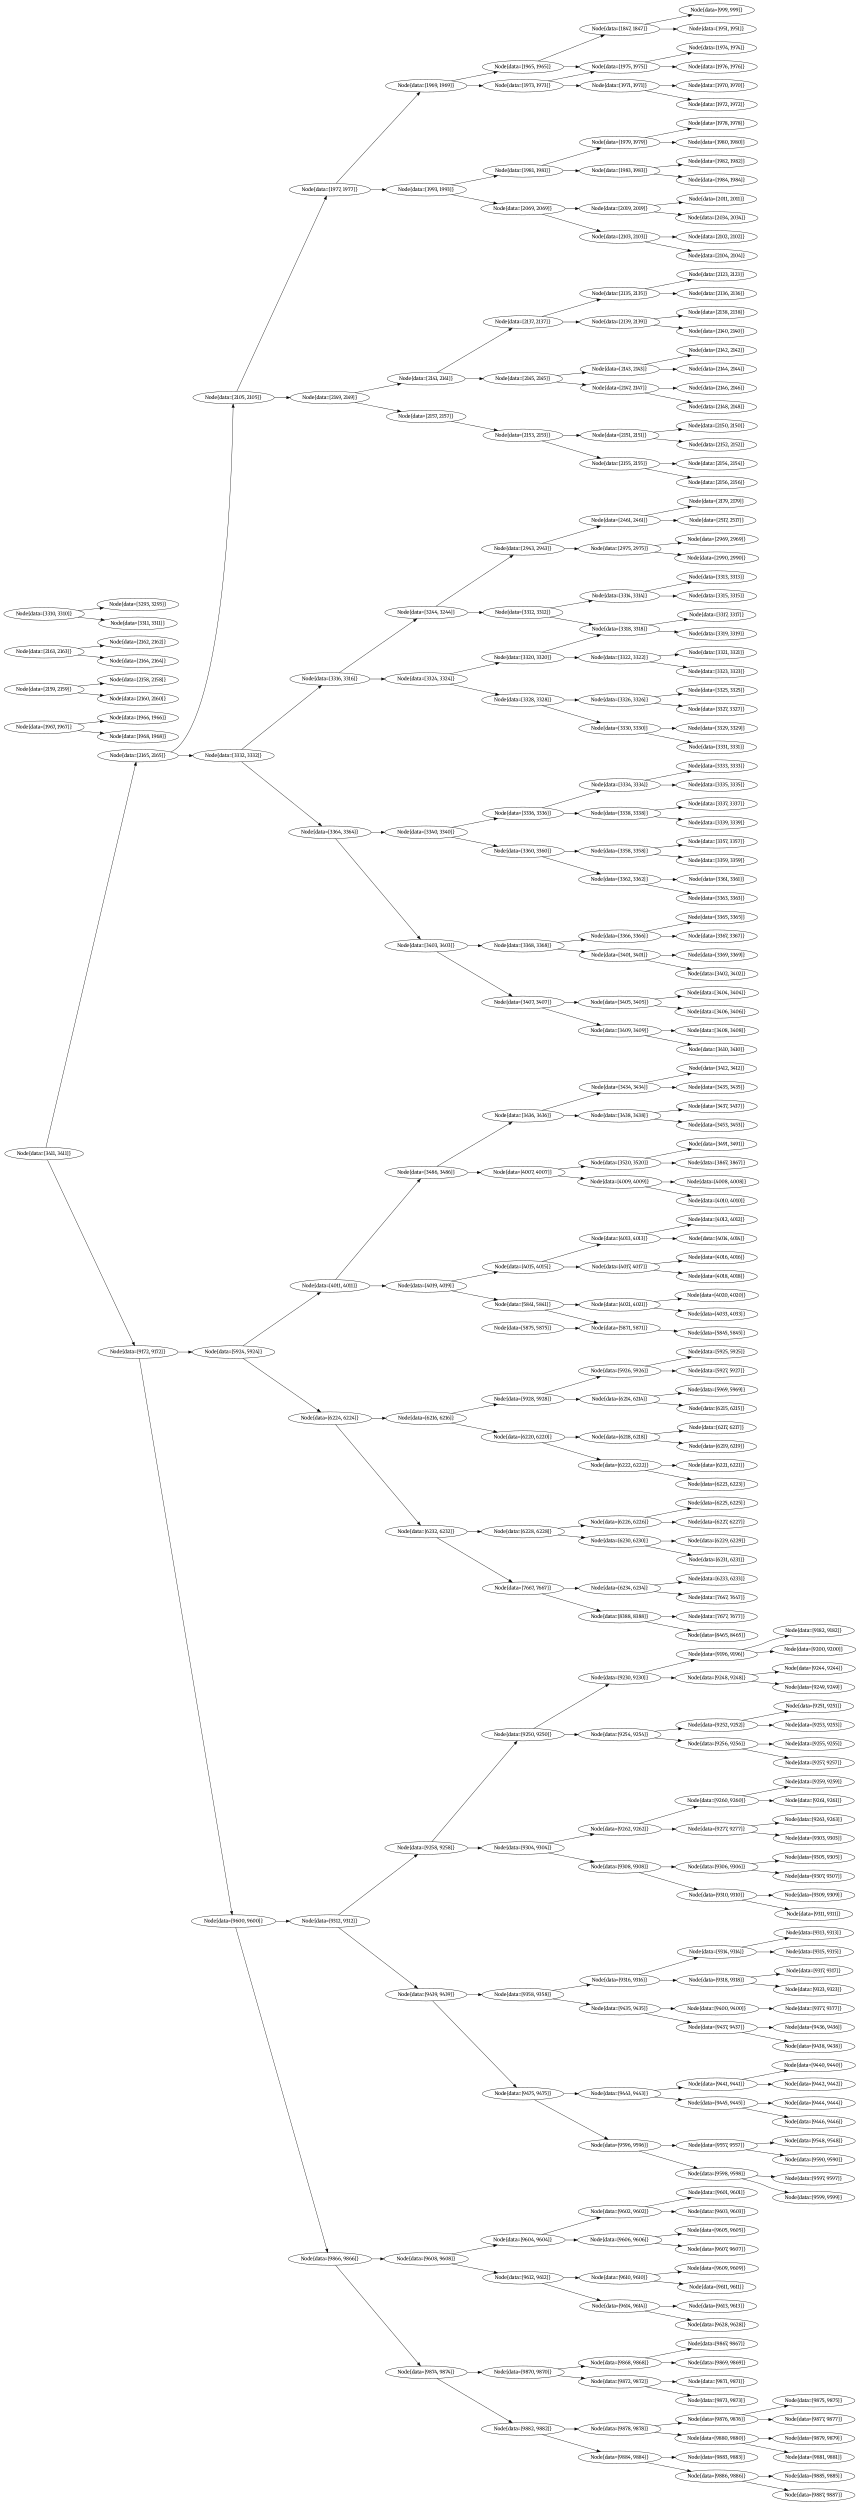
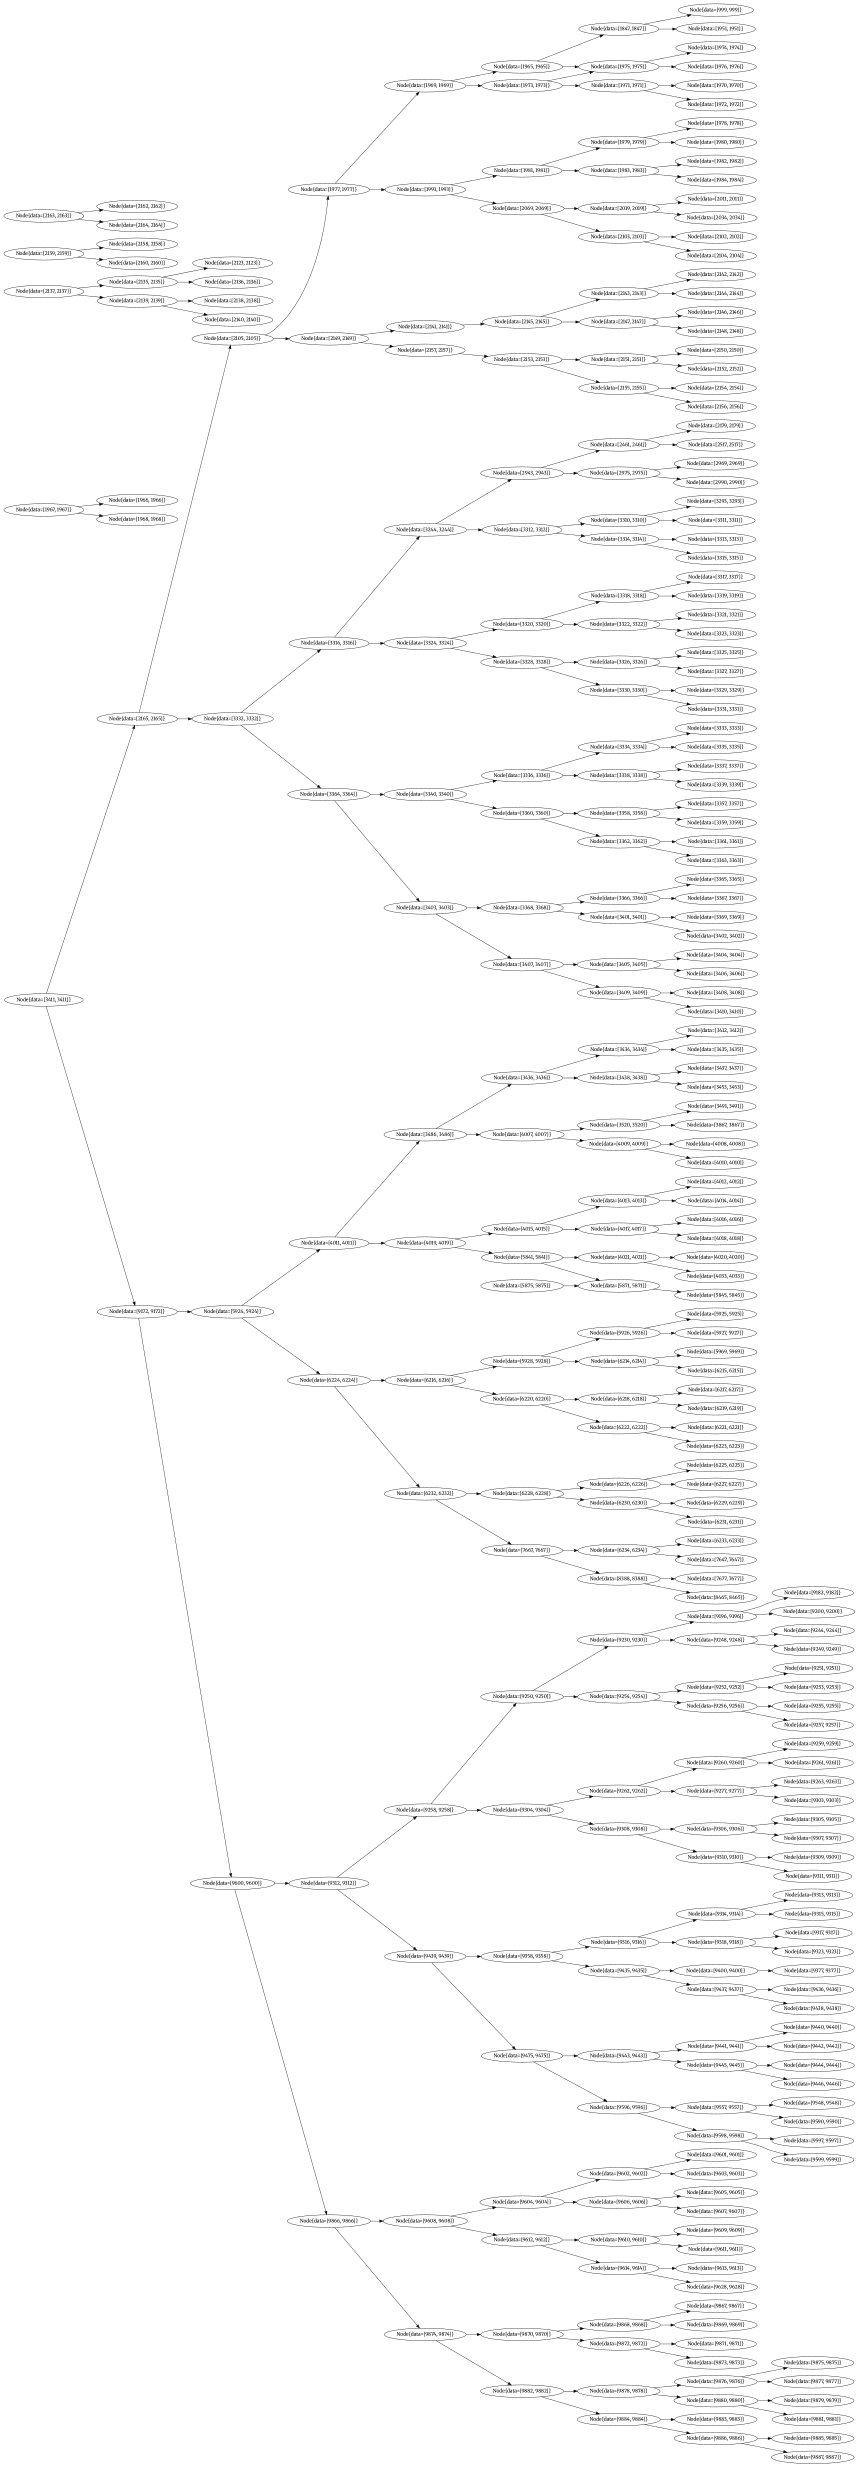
(473, 351) -> none
(570, 621) -> (569, 525)
